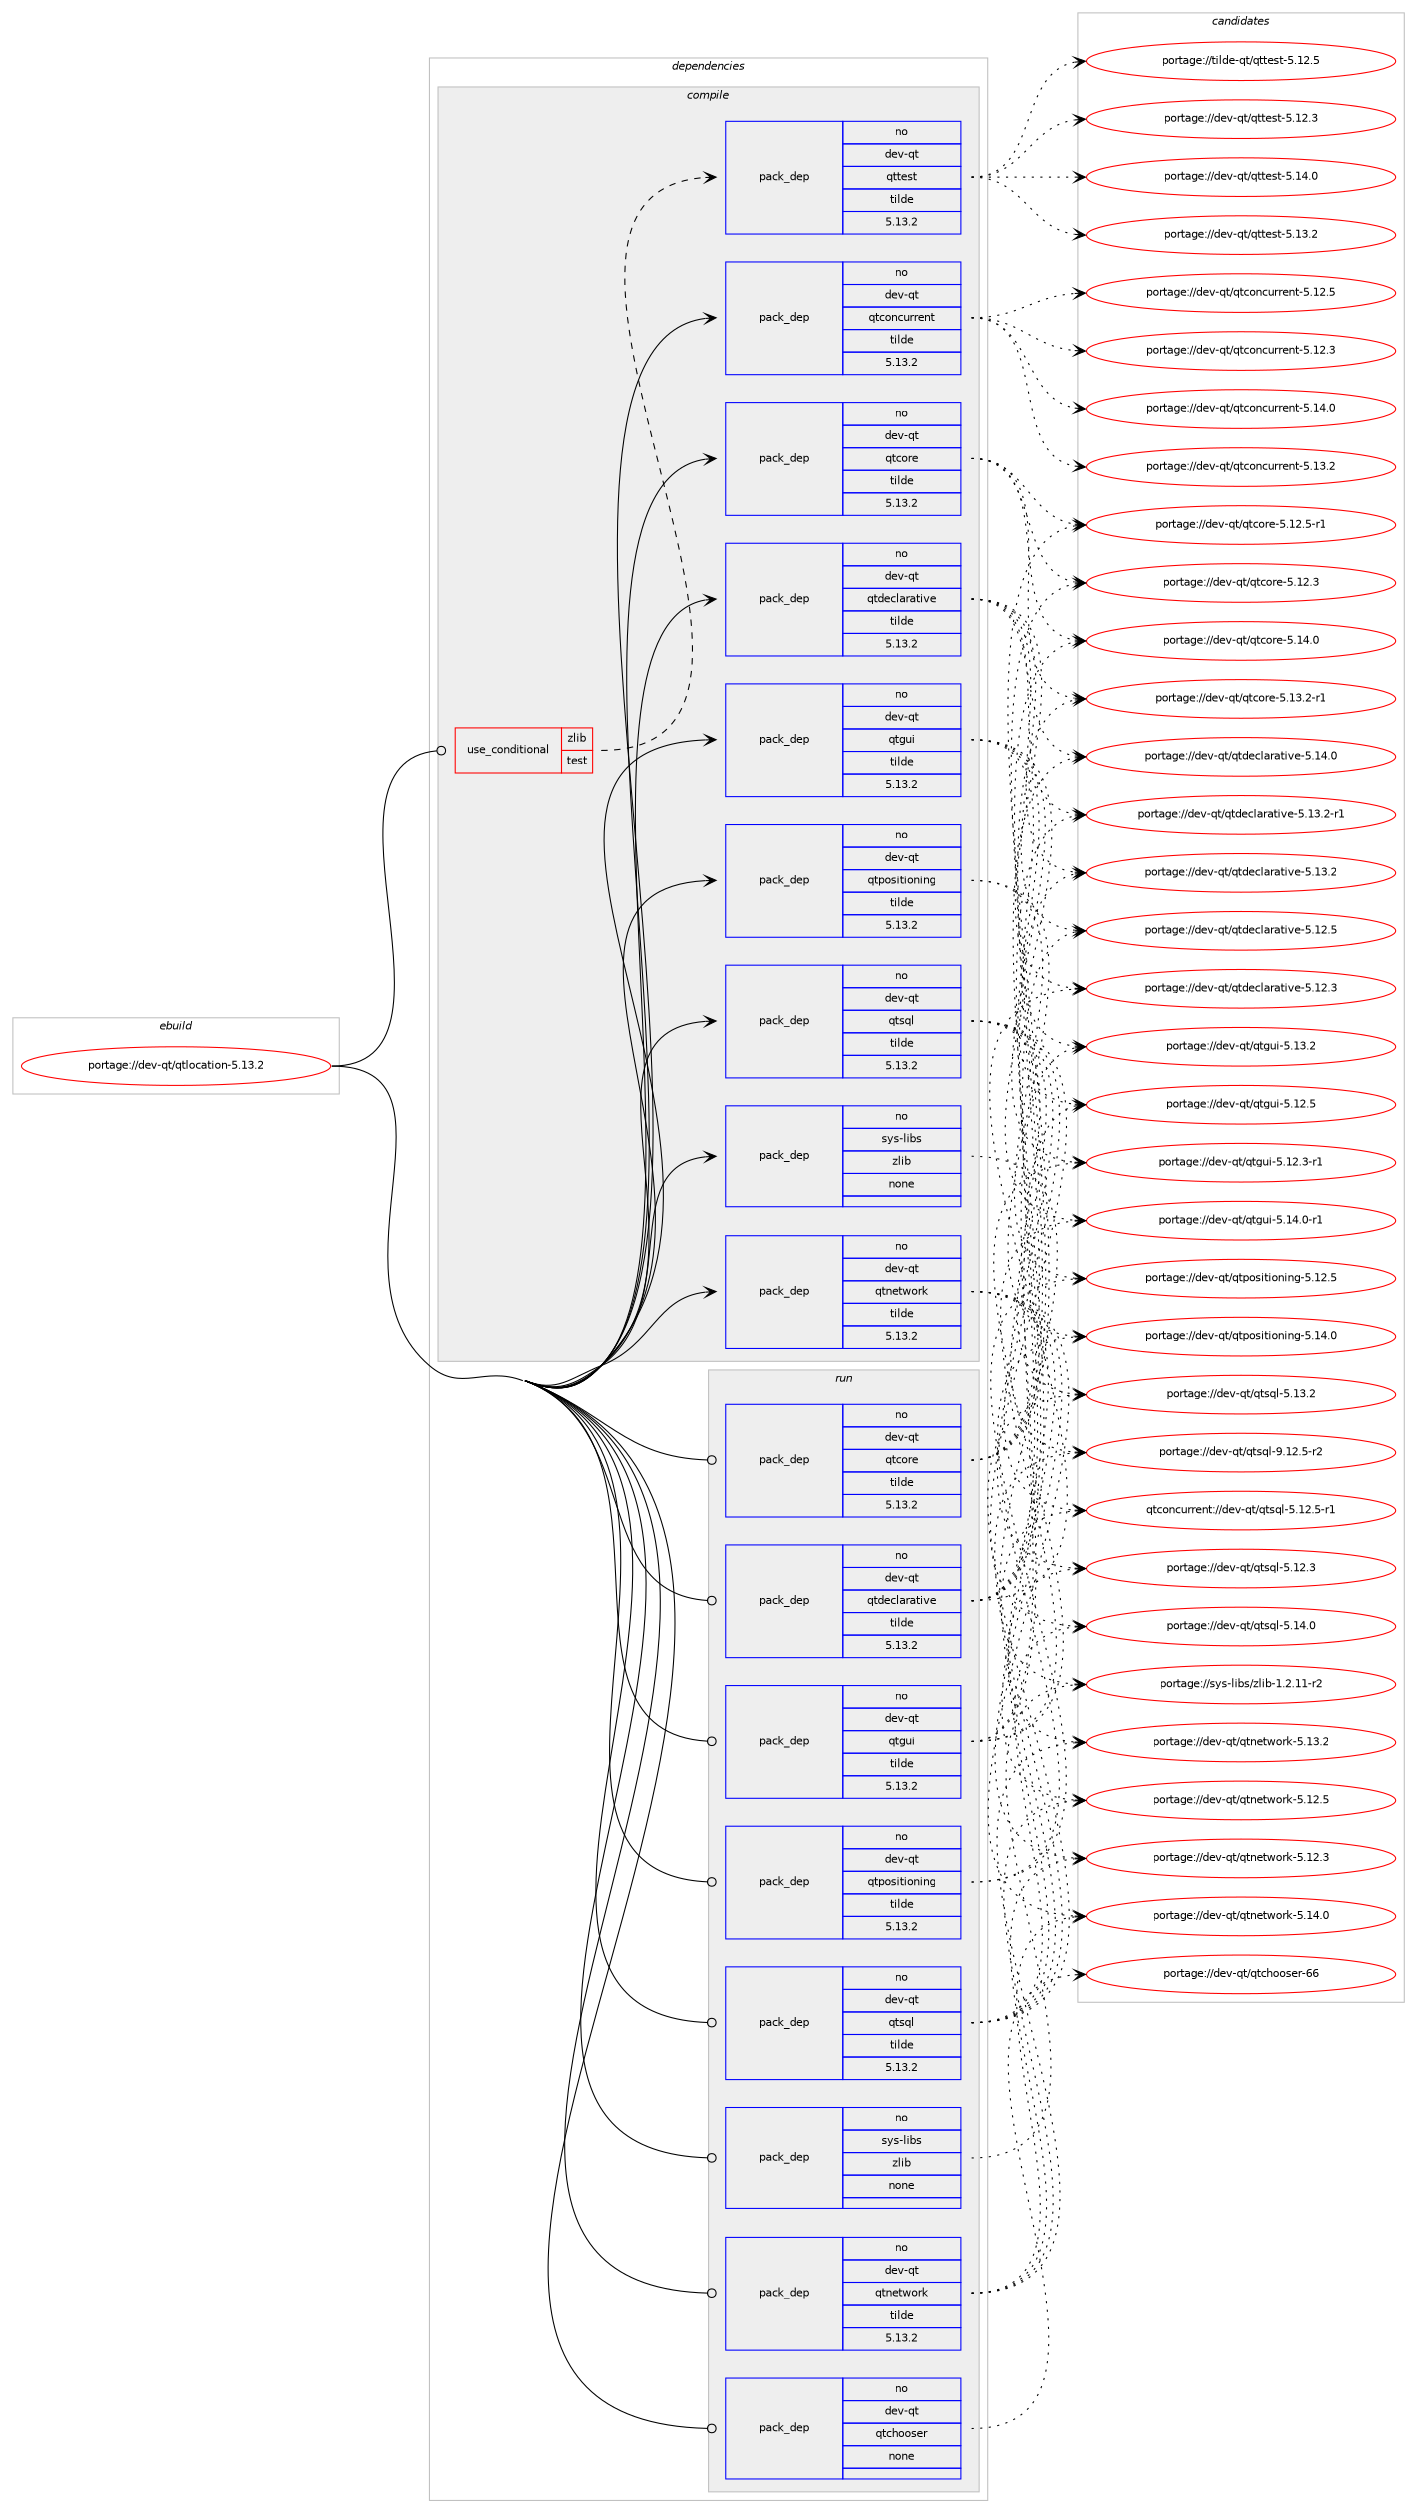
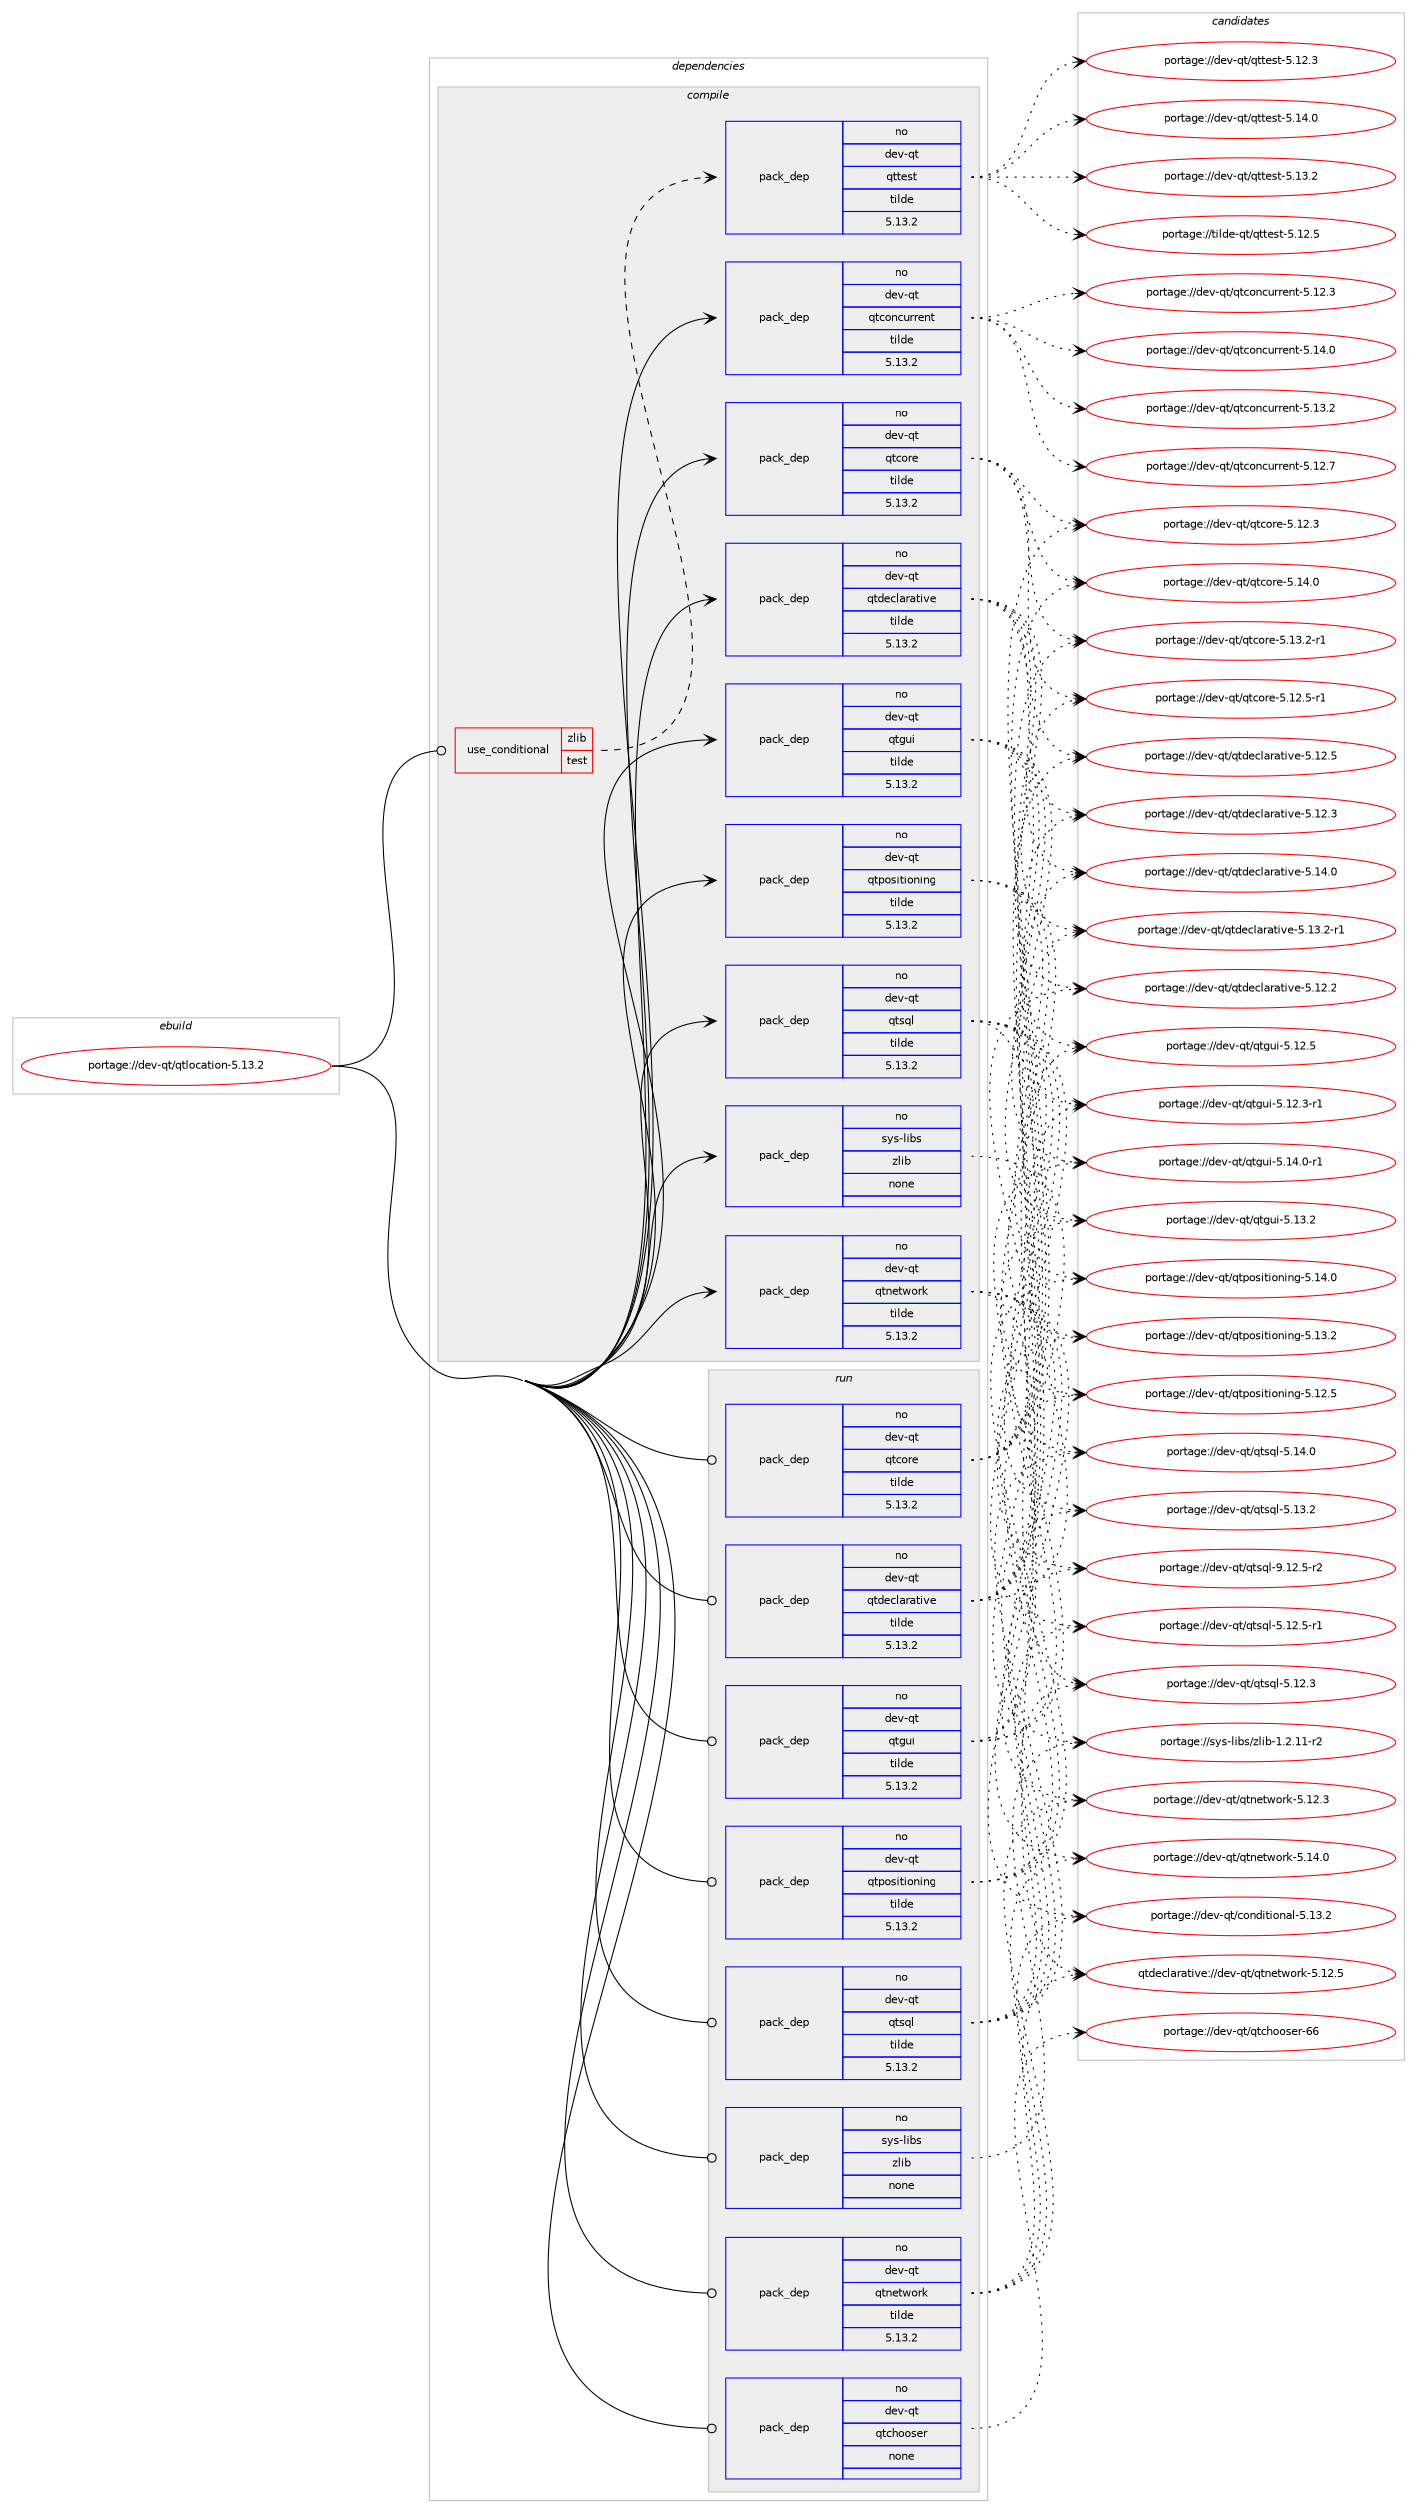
(1241, 293) -> (1241, 467)
(1241, 873) -> (1241, 989)
none -> (1241, 1337)
(1241, 1511) -> (1241, 1627)
(1241, 1742) -> (1241, 1916)
(1241, 1800) -> (1241, 1974)
